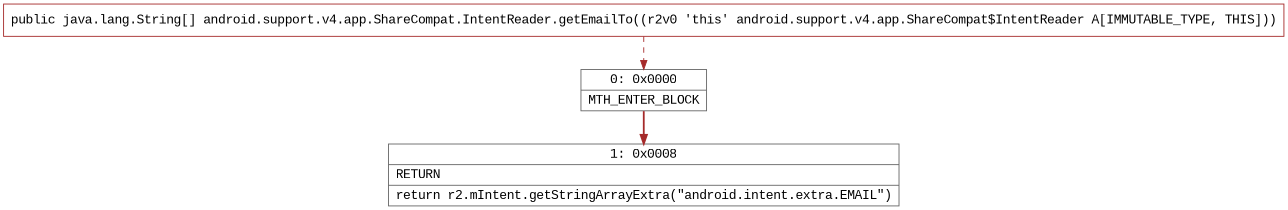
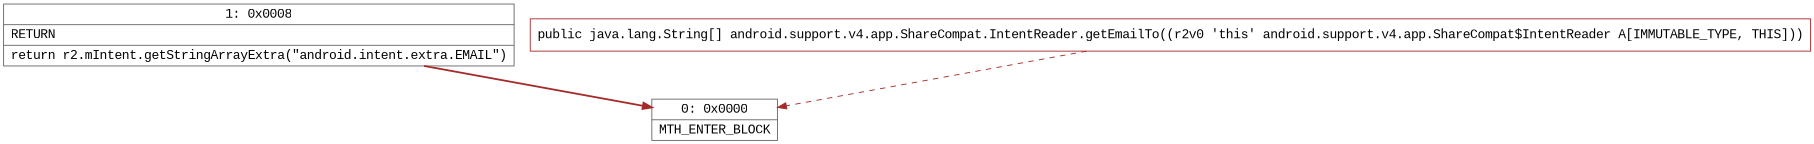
(644, 123) -> (533, 86)
